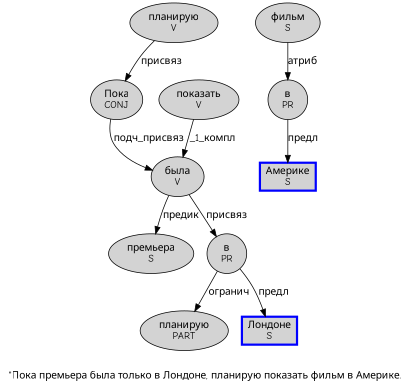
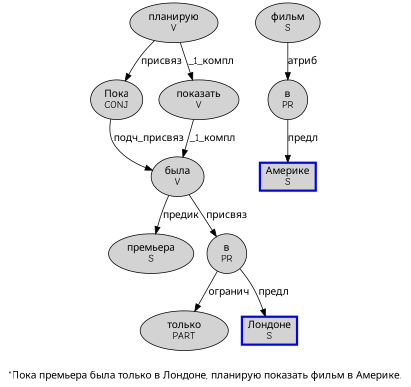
none -> (185, 58)
(184, 331) -> (184, 331)
